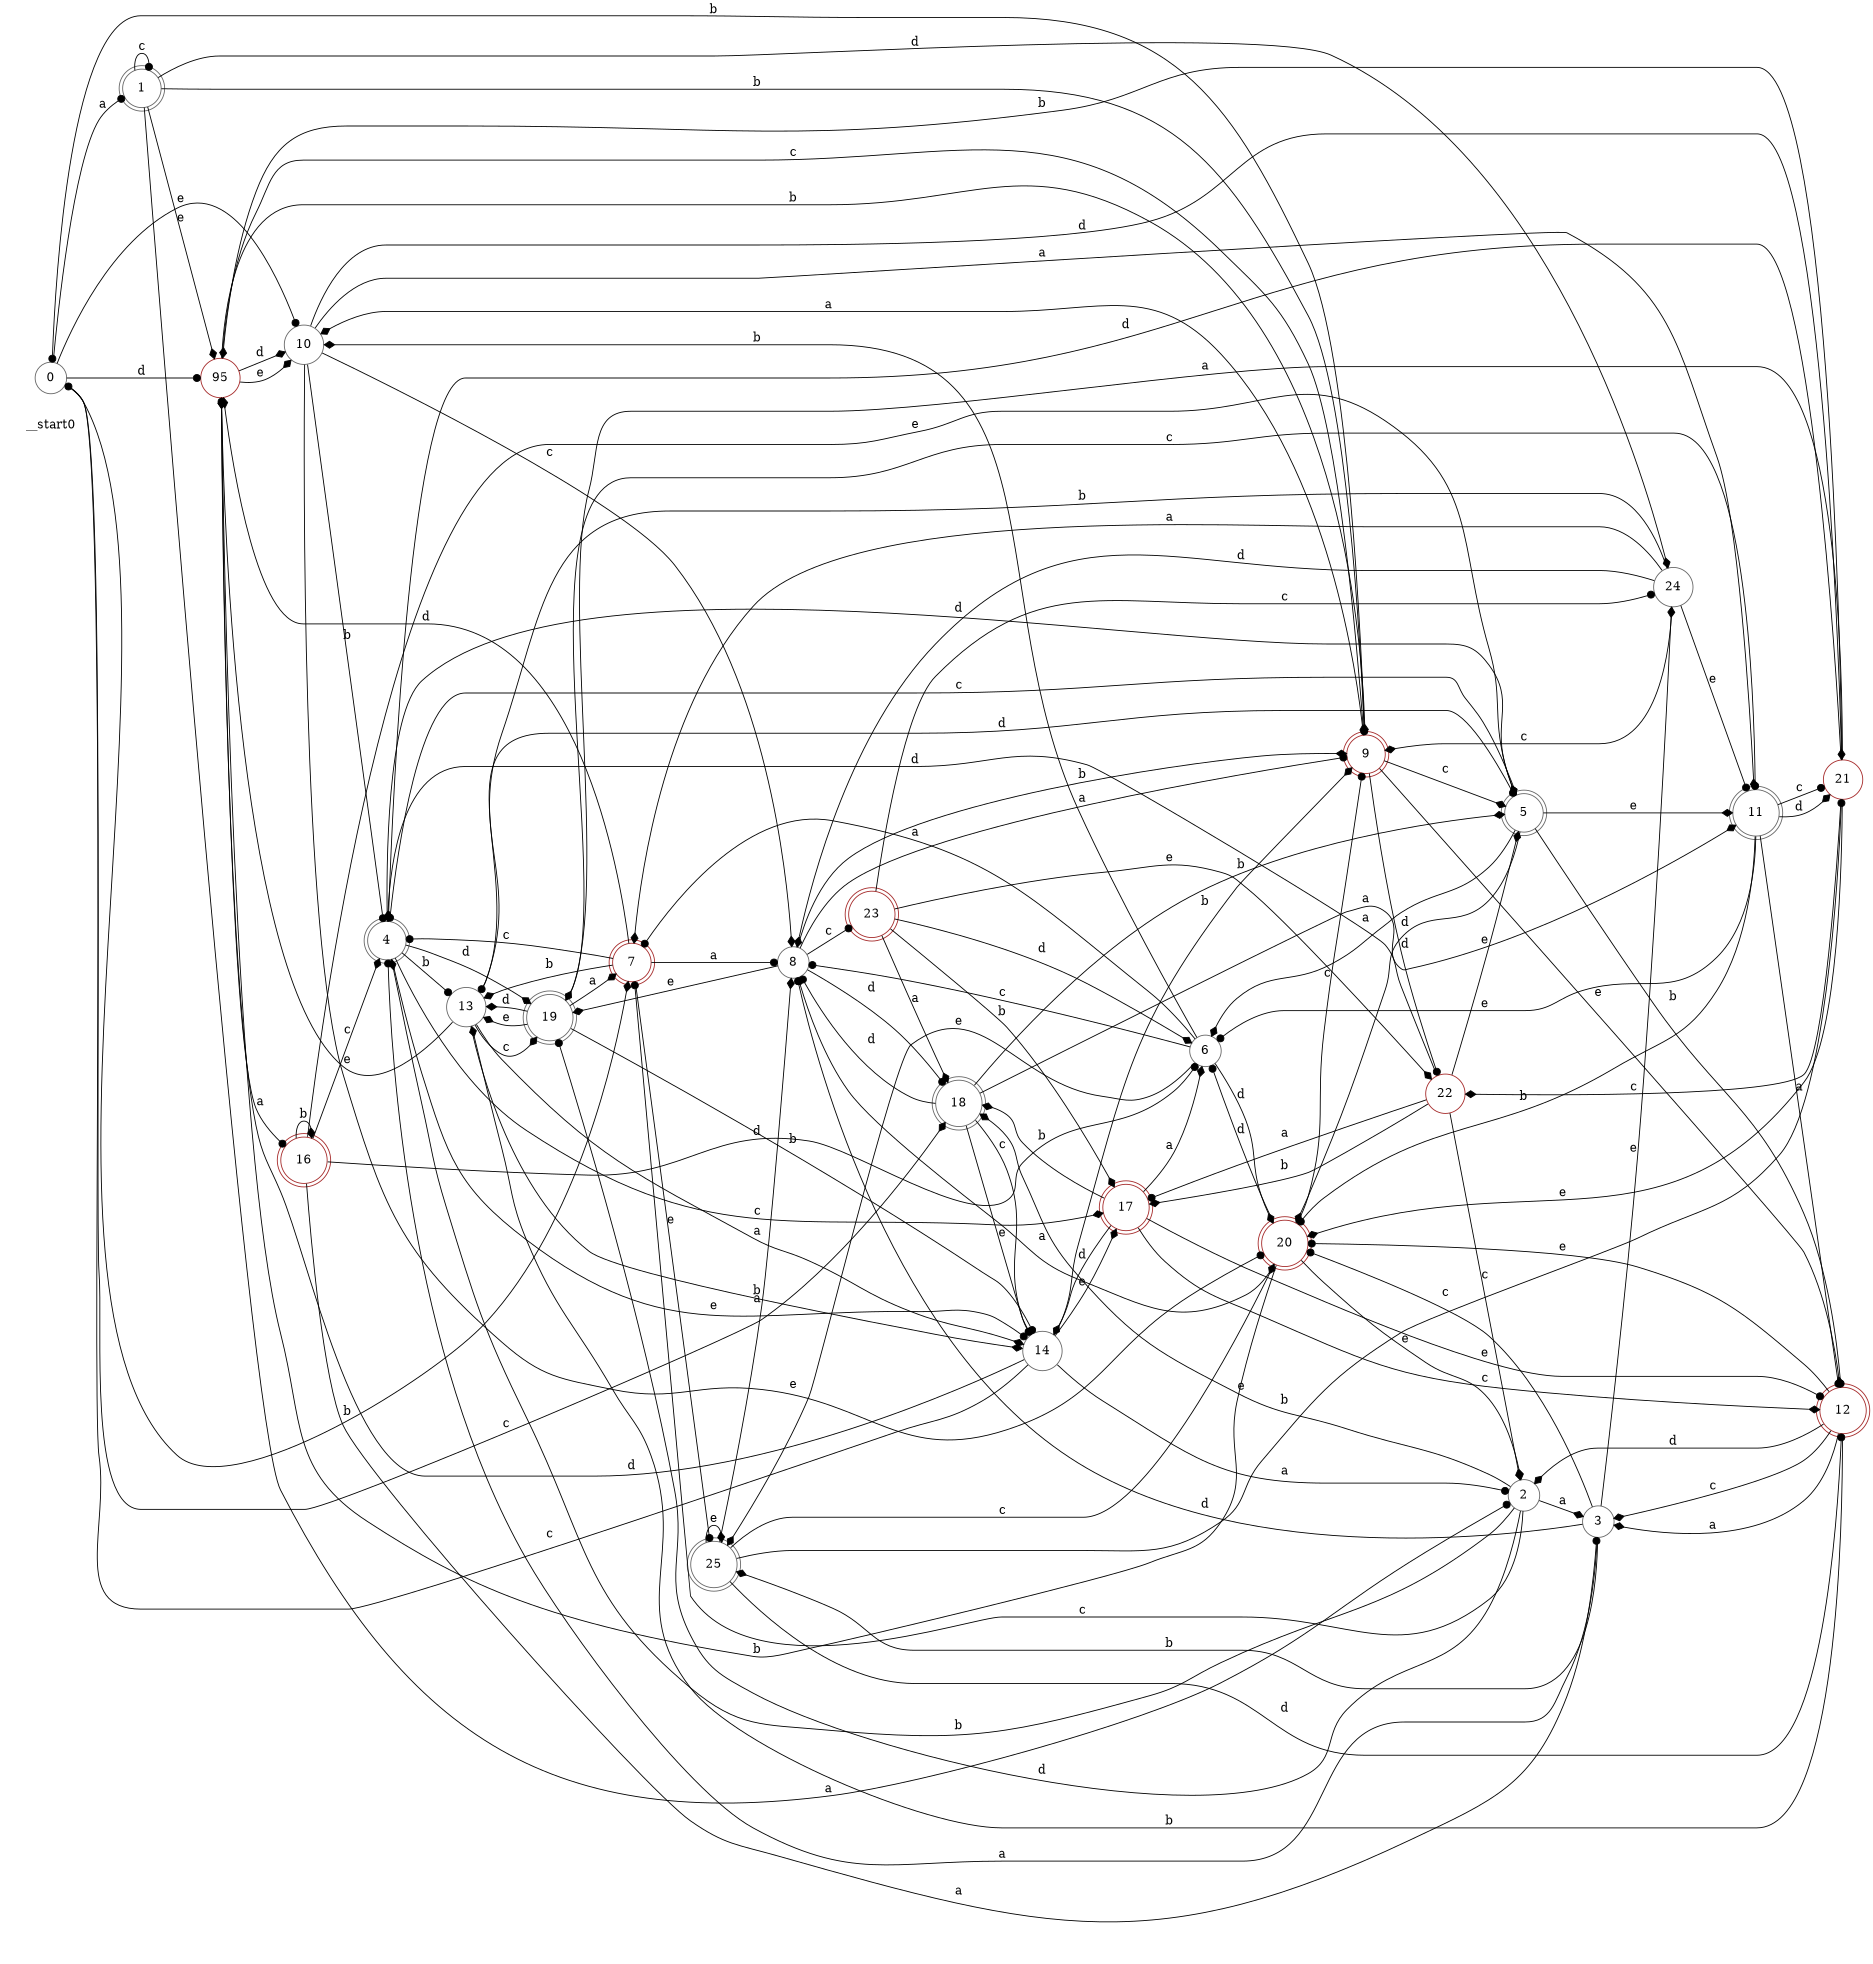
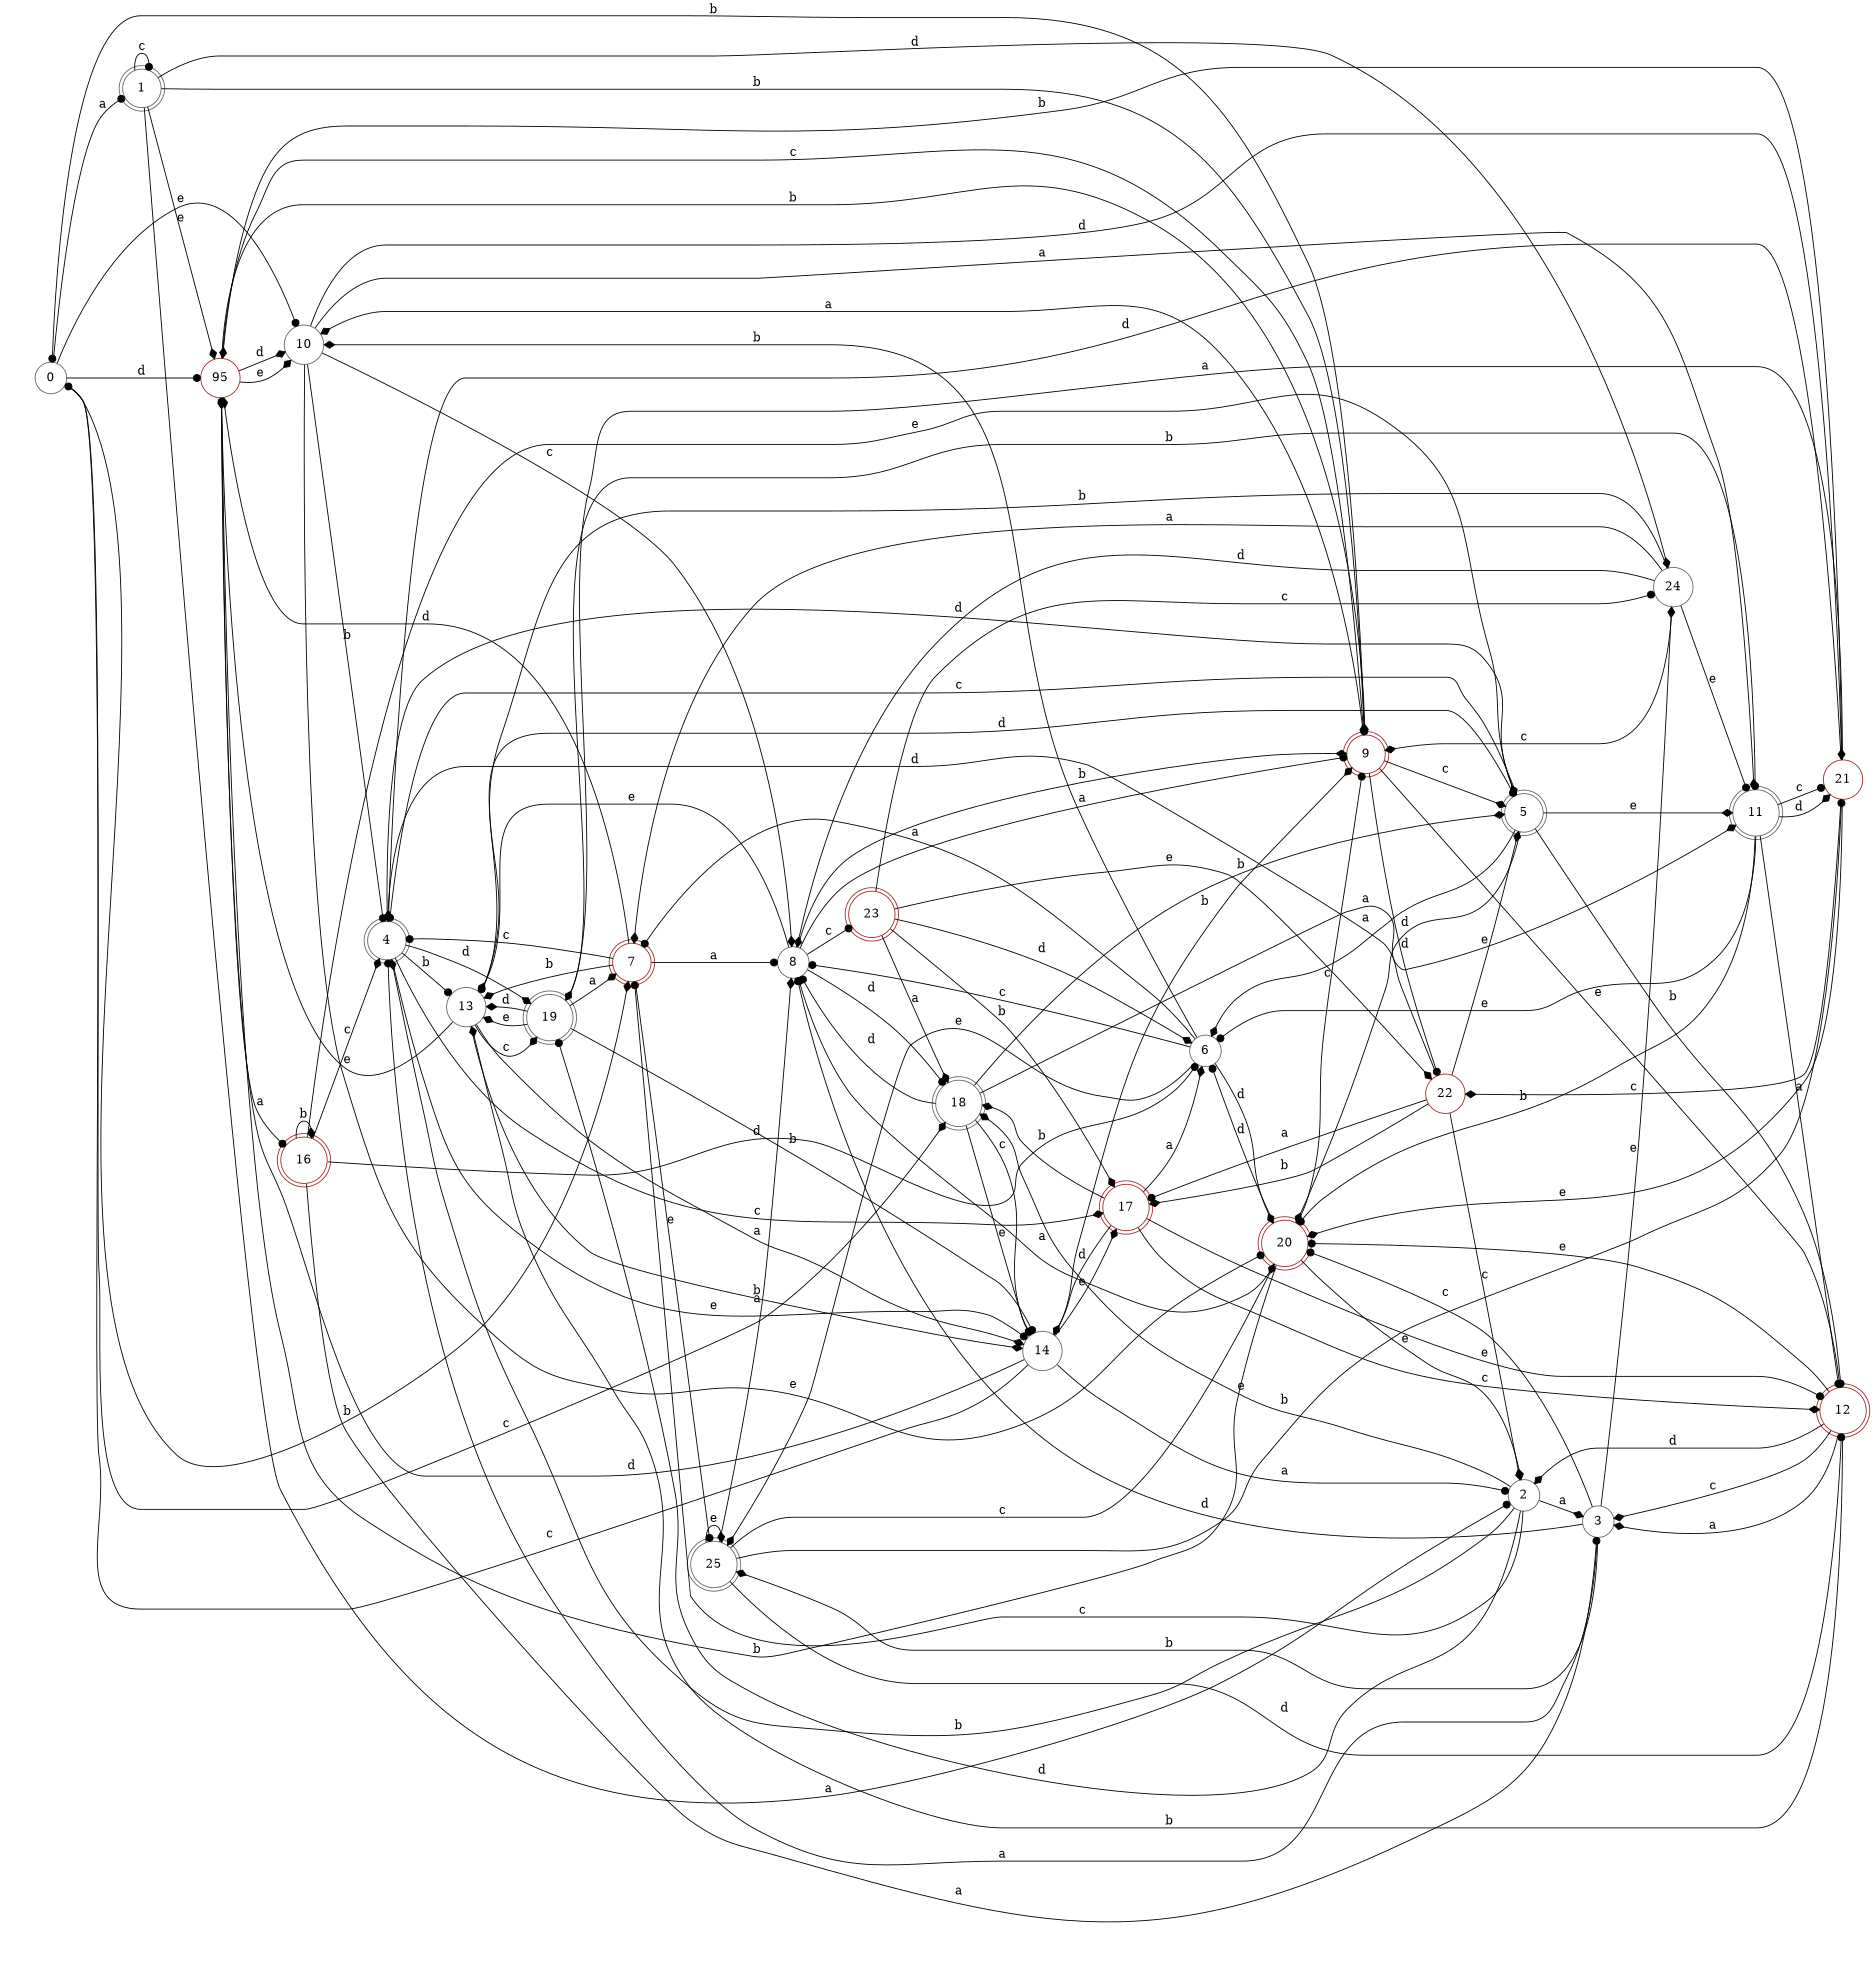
(51, 425) -> none
(1170, 438) -> (1170, 438)
(681, 988) -> (604, 804)
(1624, 1045) -> (1624, 1045)
